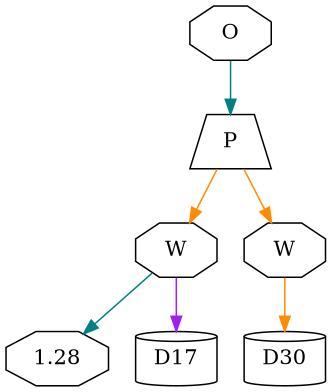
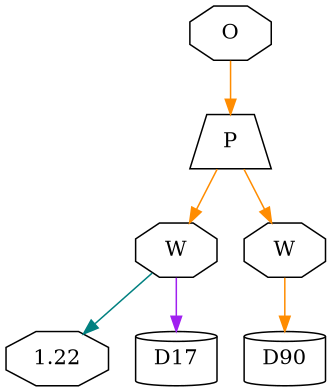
(231, 80) -> (231, 80)
(57, 359) -> (57, 359)
(285, 359) -> (285, 359)
